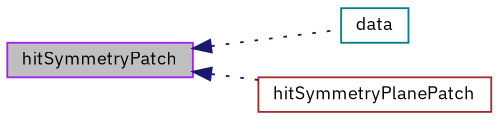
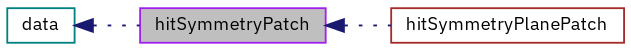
(276, 38) -> (116, 25)
